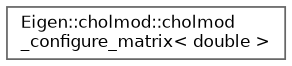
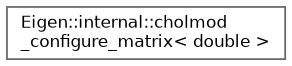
(146, 33) -> (146, 33)
